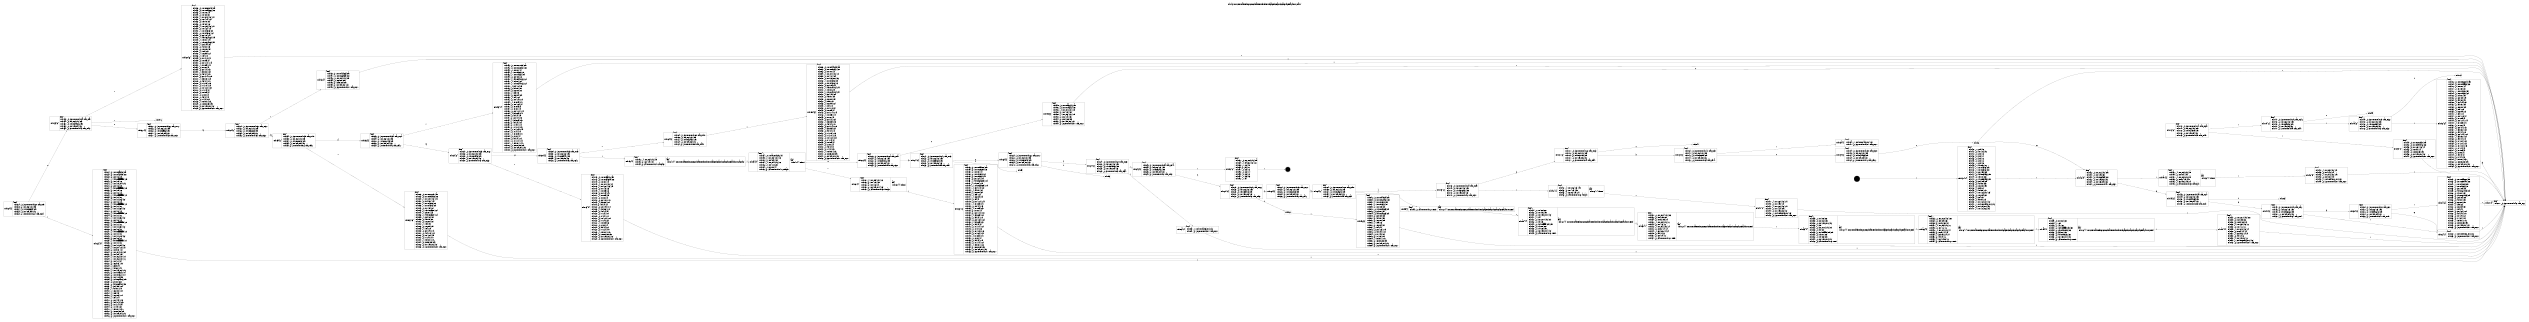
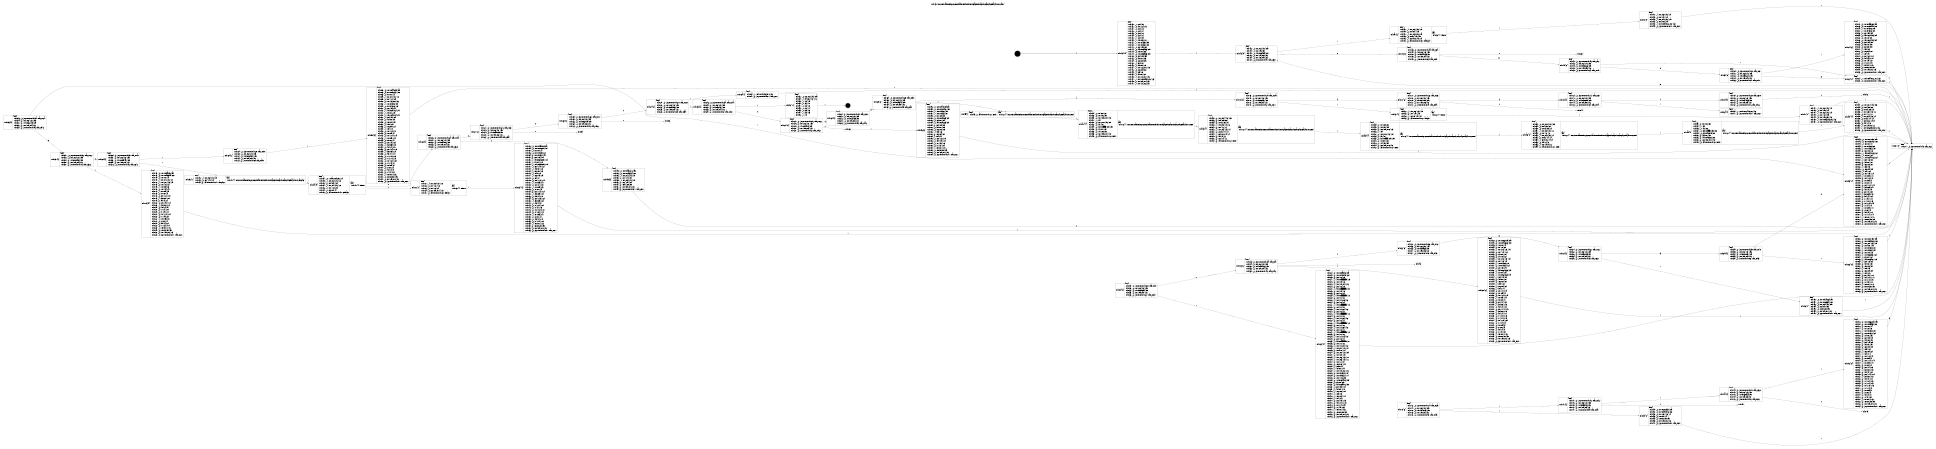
(338, 141) -> (1798, 221)
(2034, 146) -> (1614, 85)
